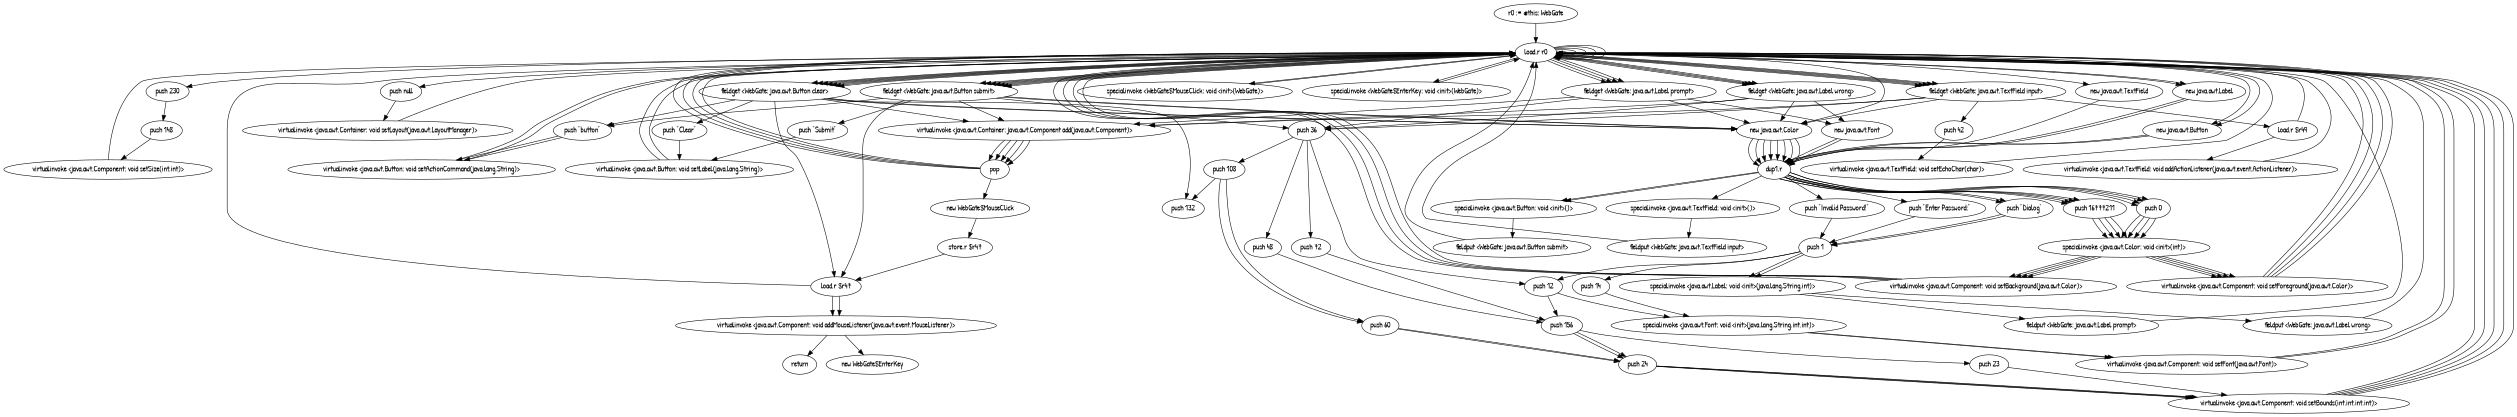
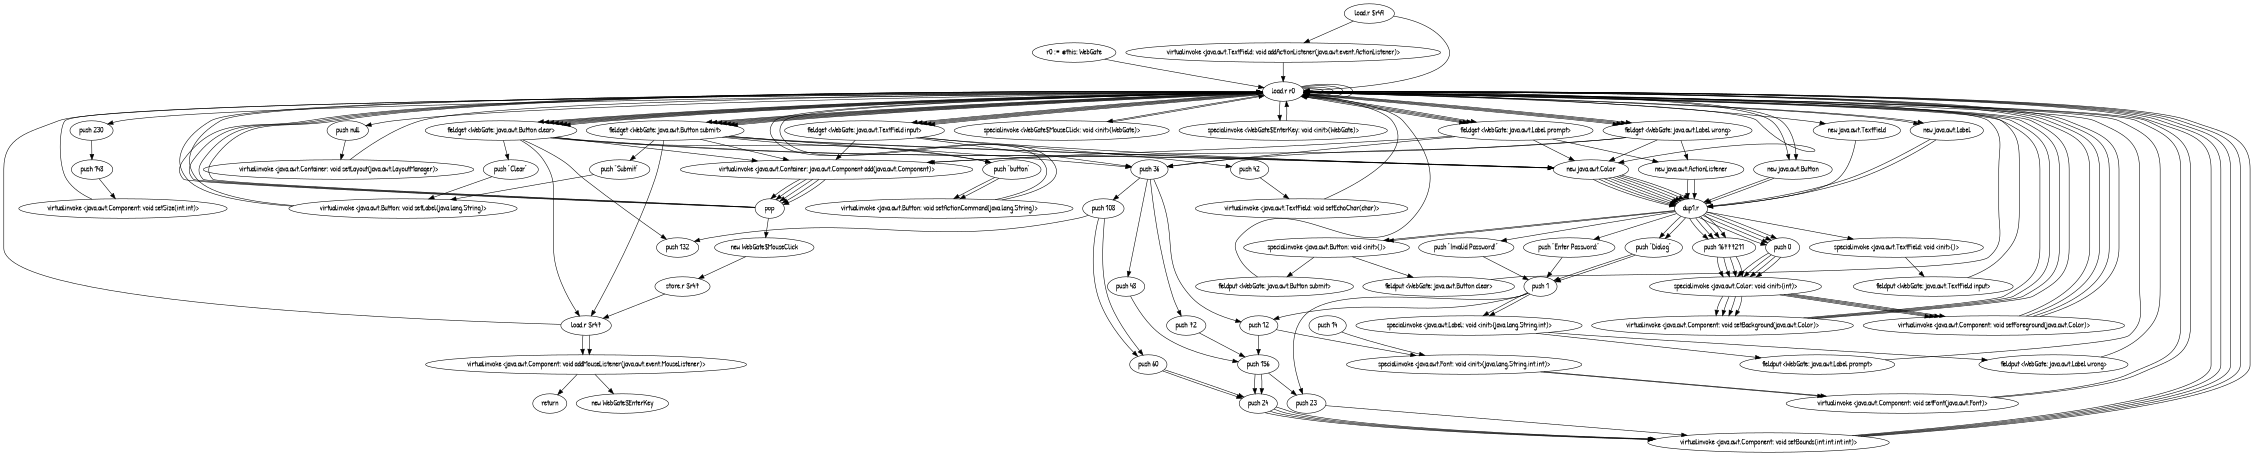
(2159, 112) -> none
(1857, 131) -> (1691, 170)
(1657, 268) -> (1377, 297)
none -> (1439, 287)
